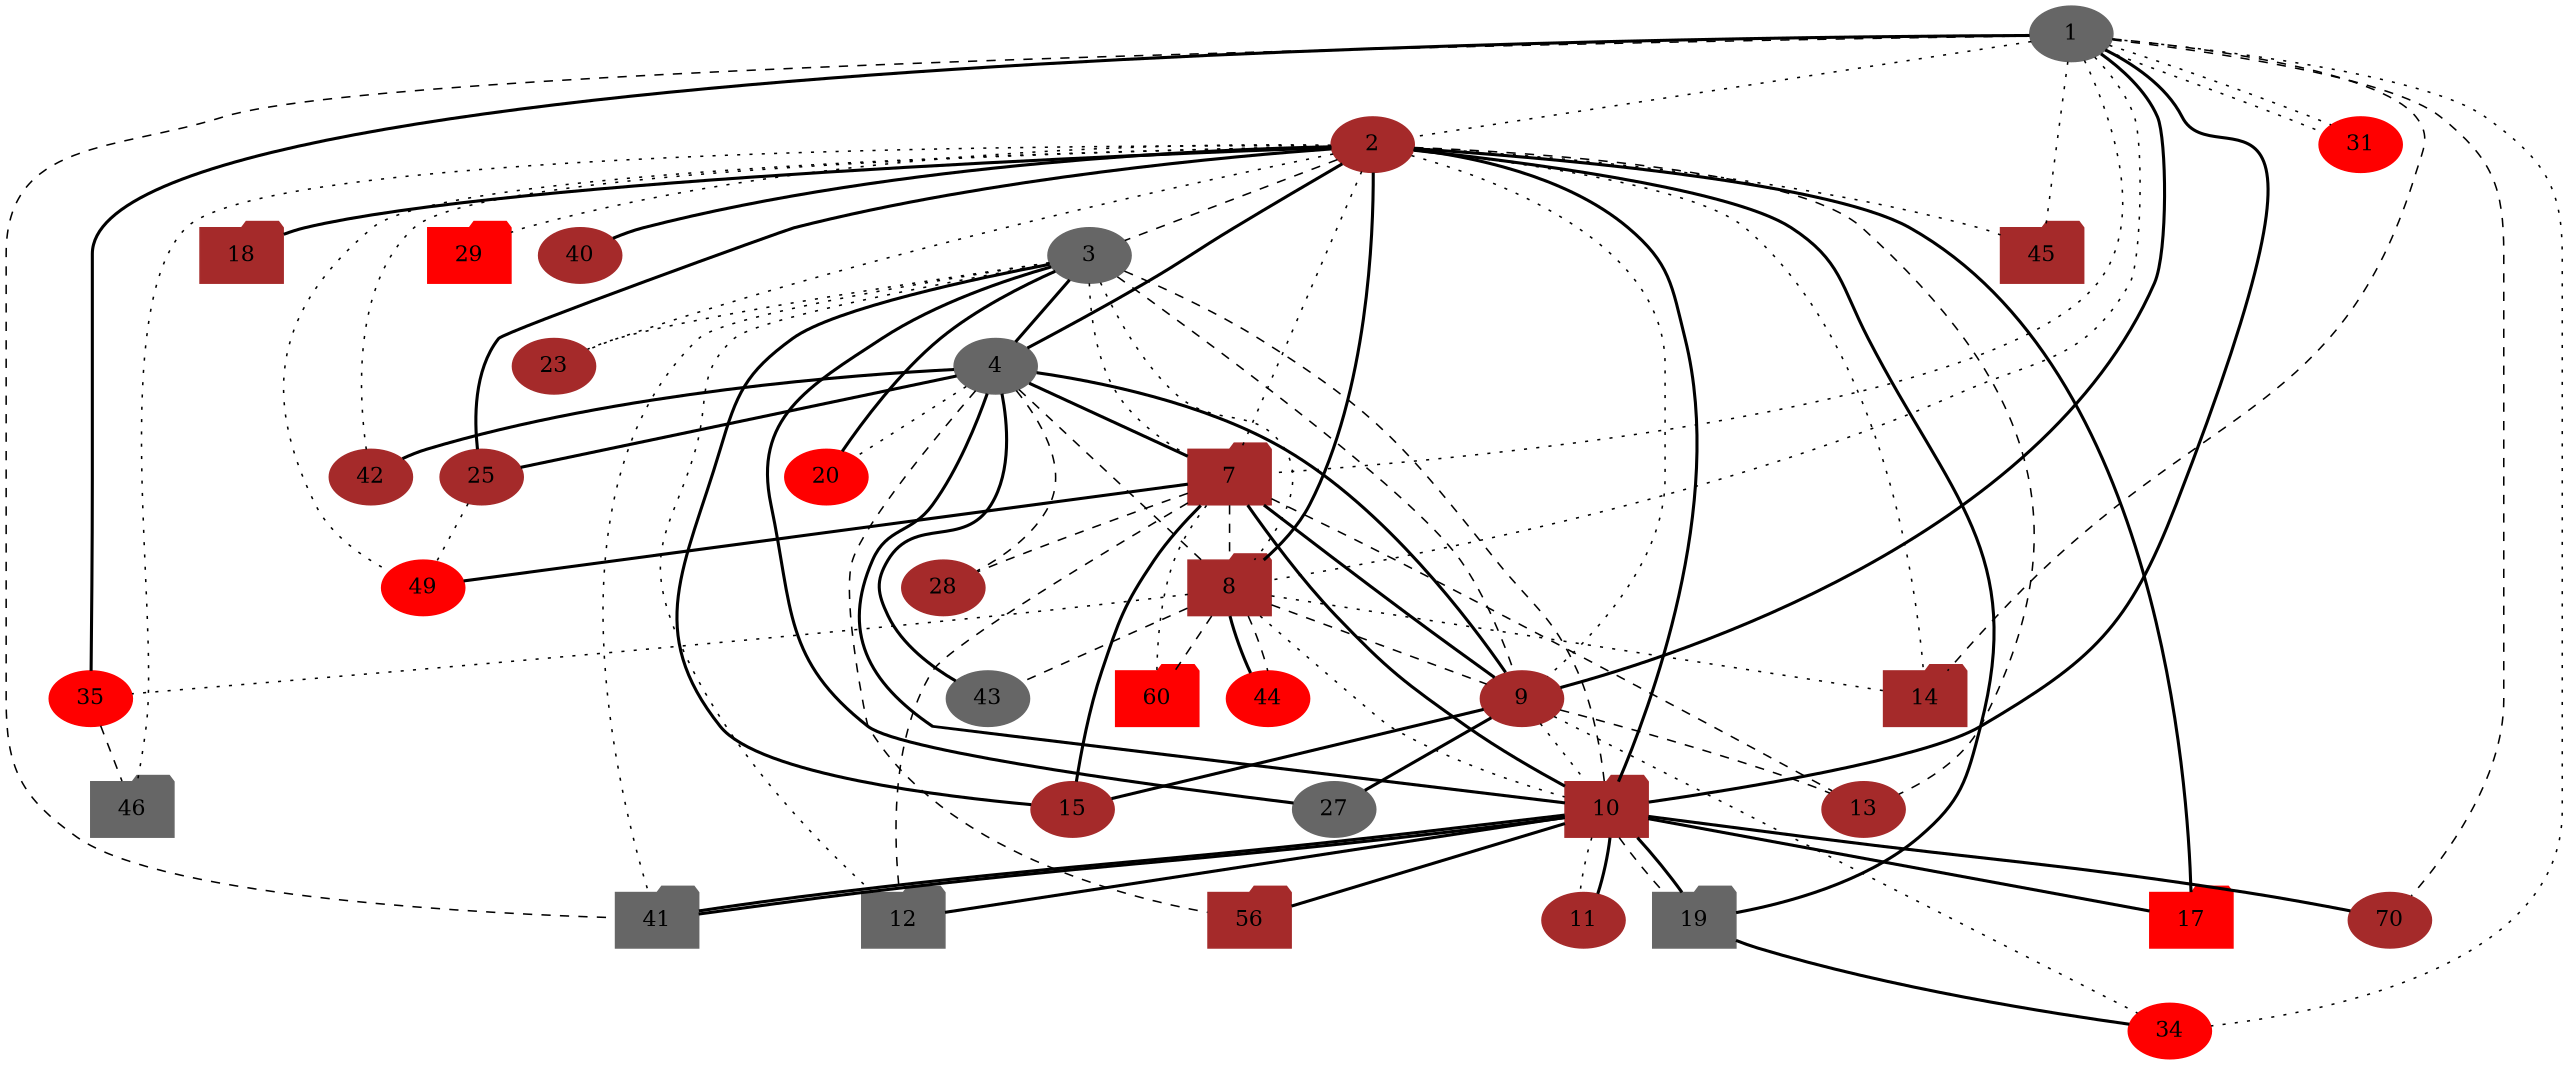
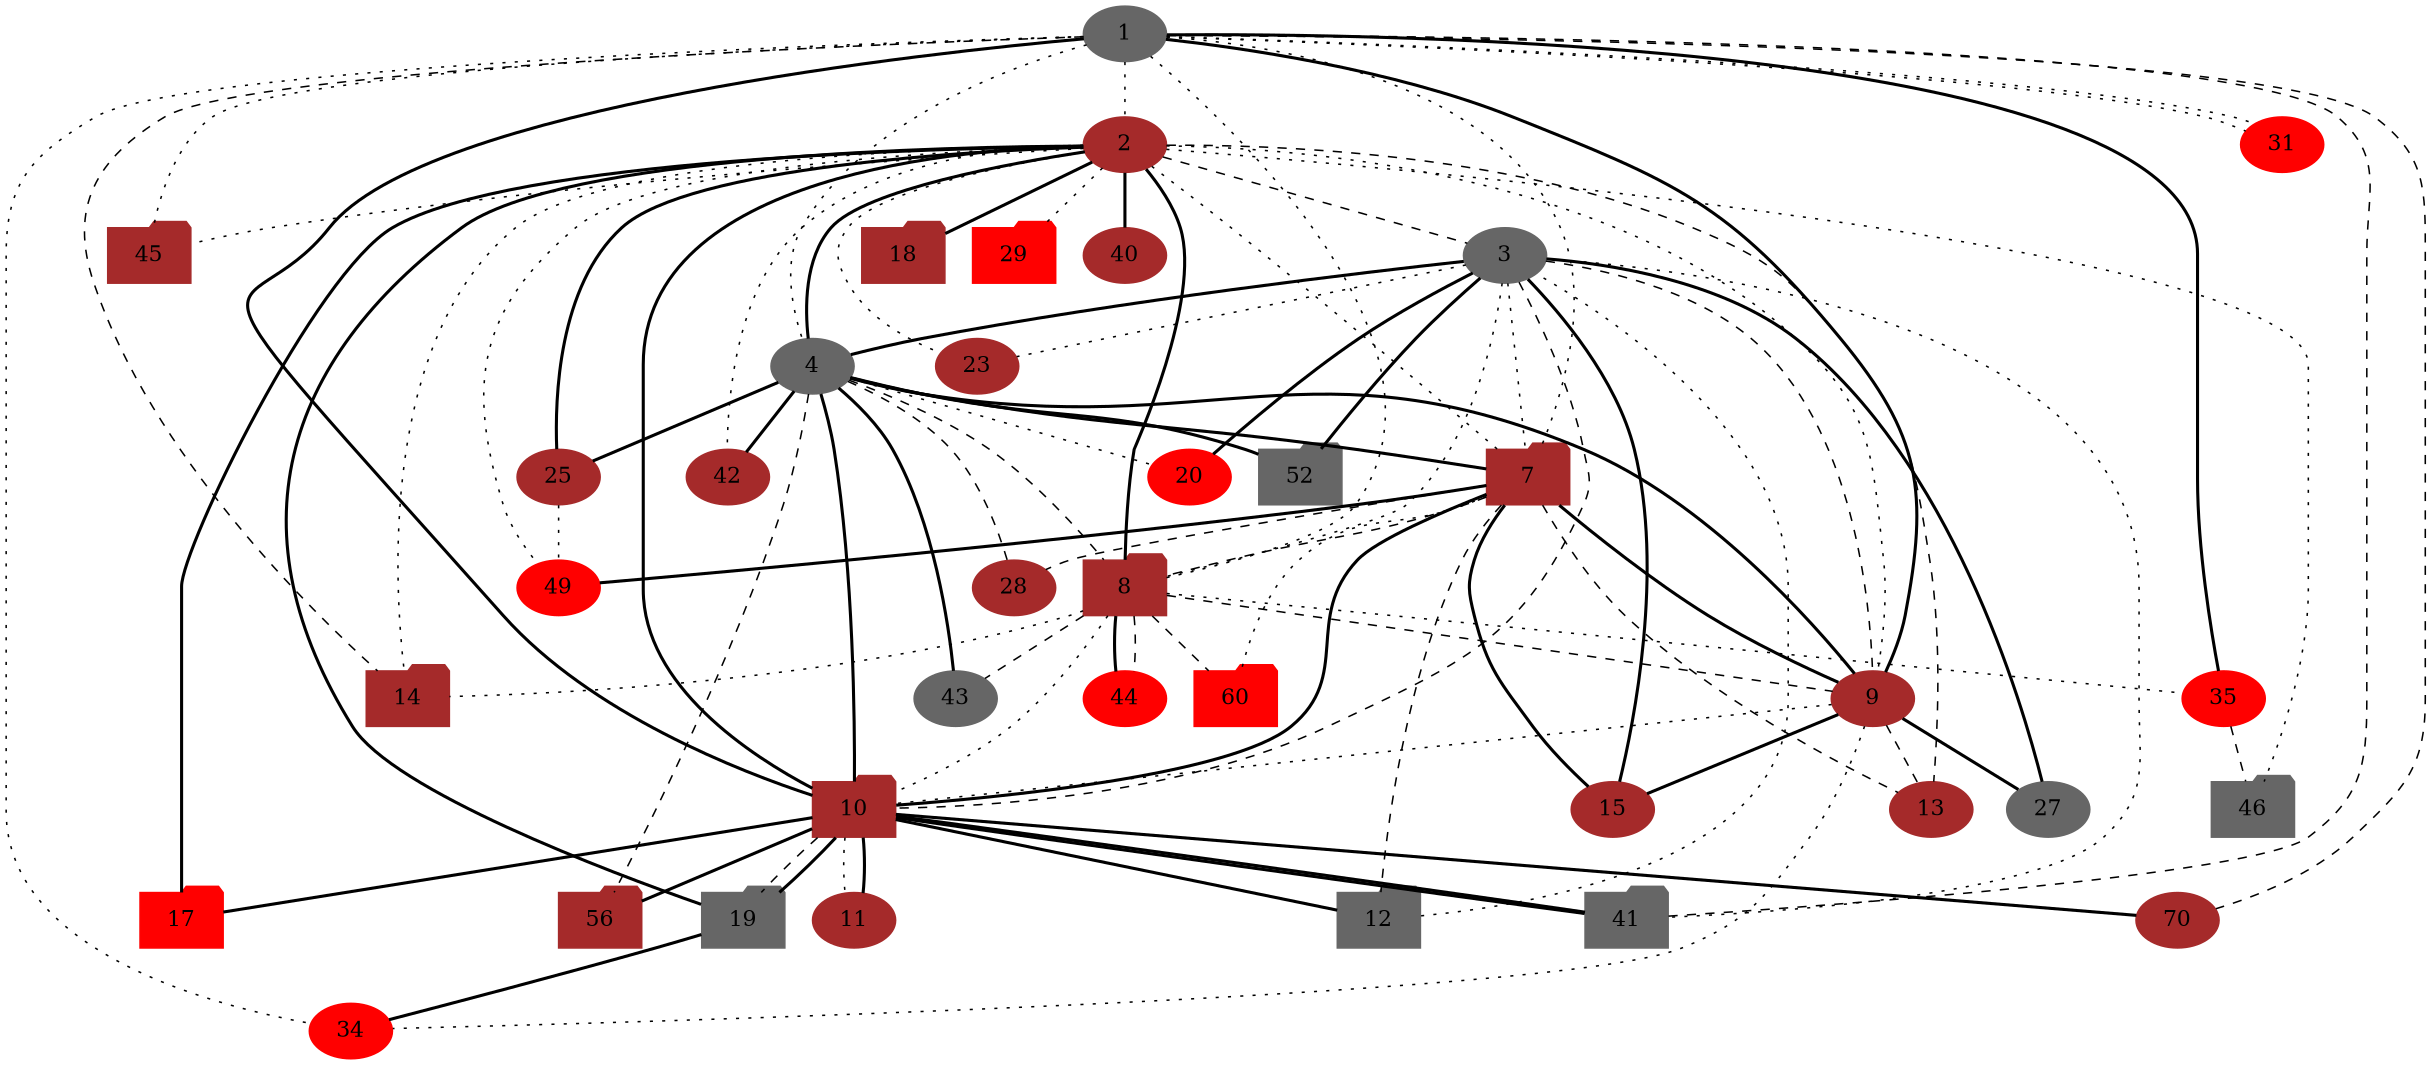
none -> (889, 136)
none -> (1300, 477)
